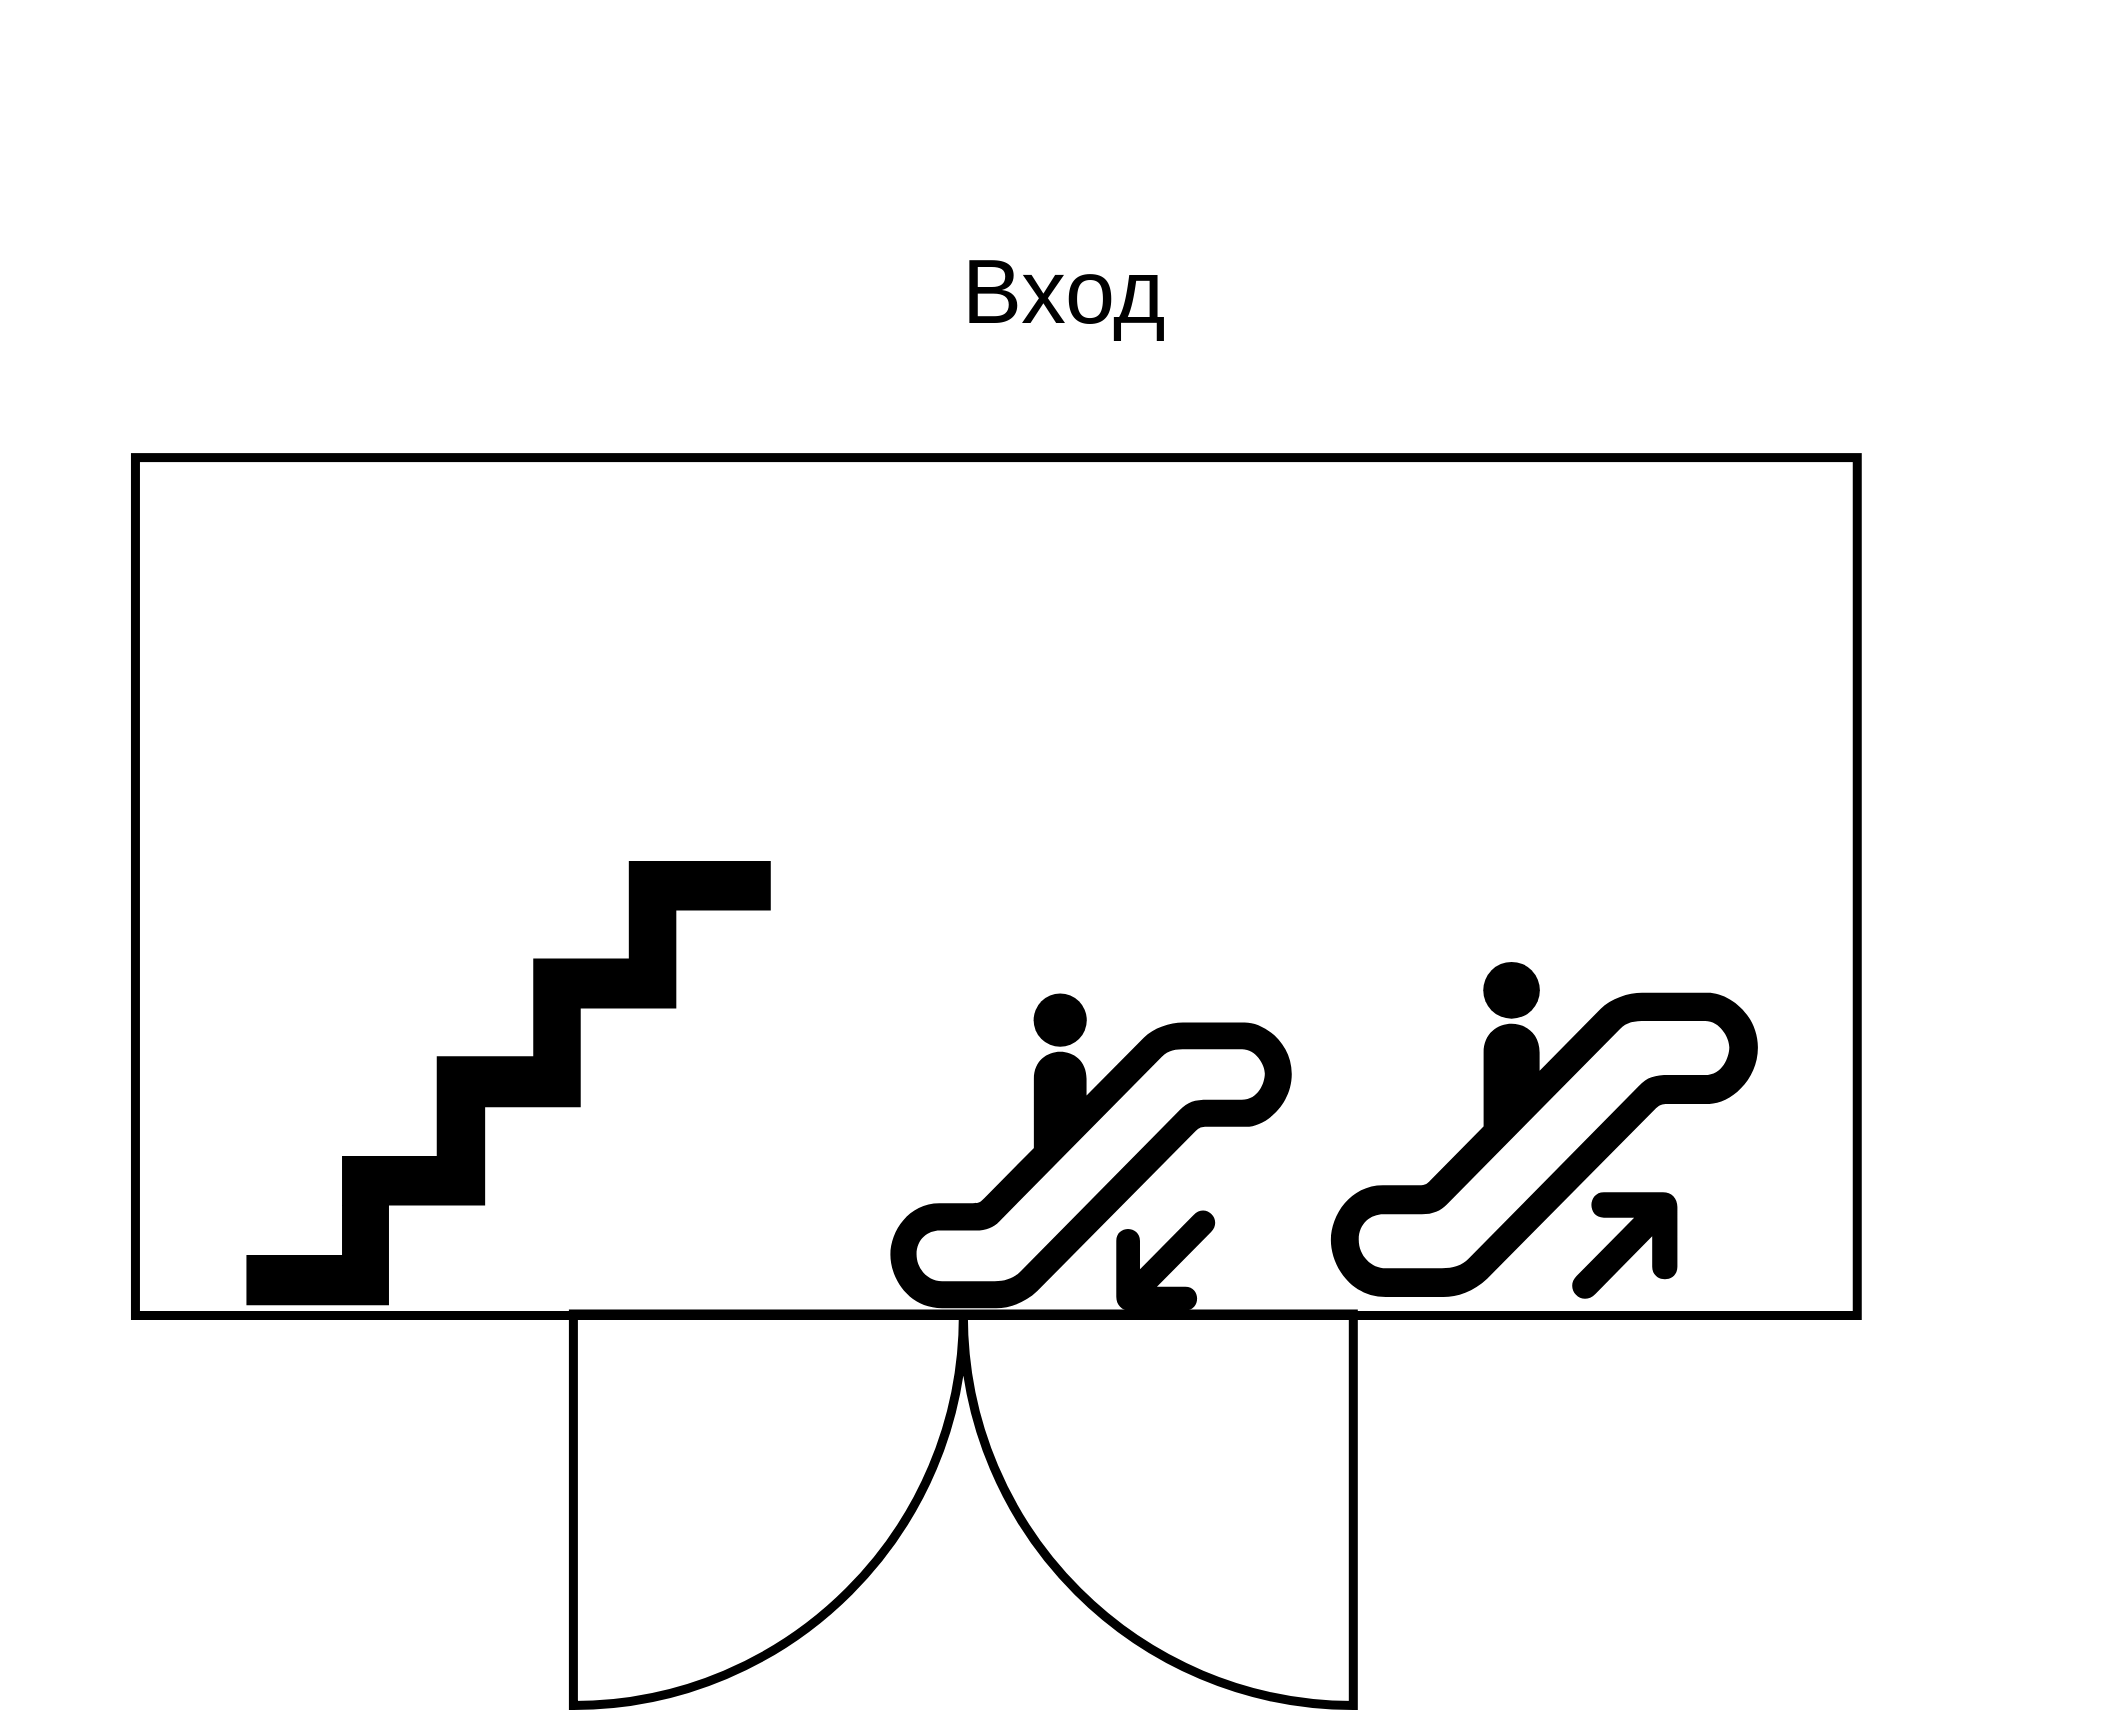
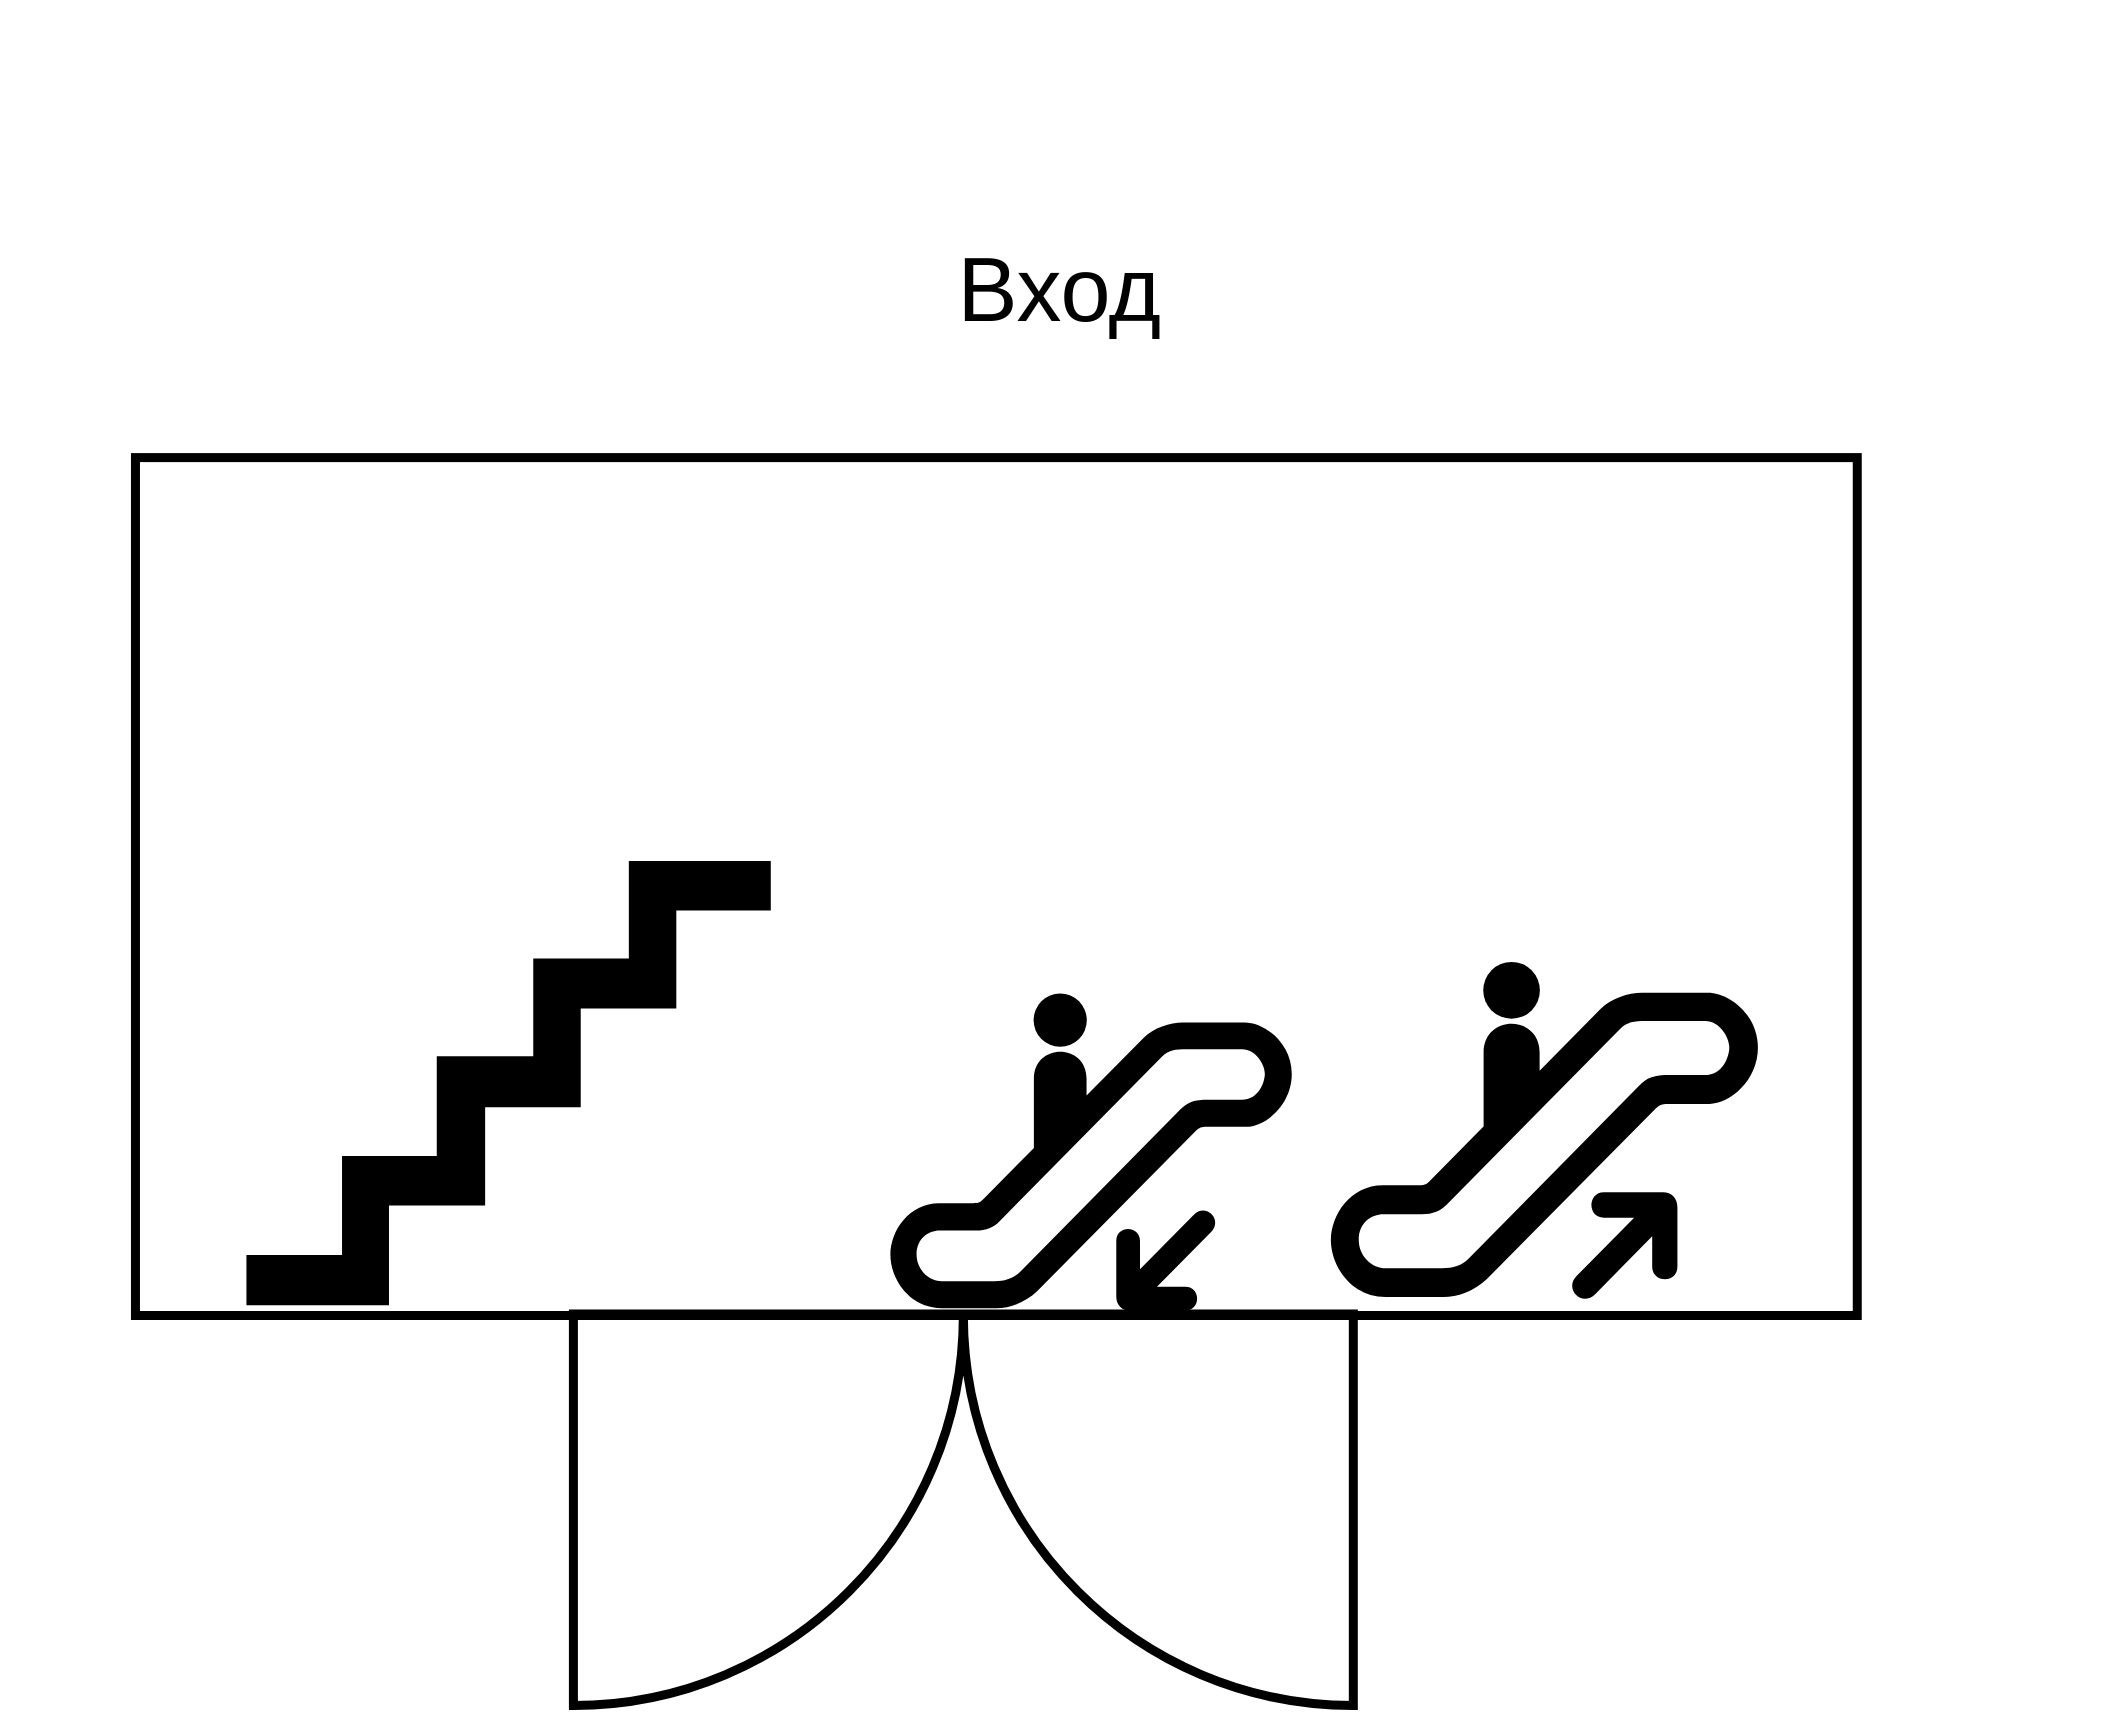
(1064, 219) -> (1059, 218)
